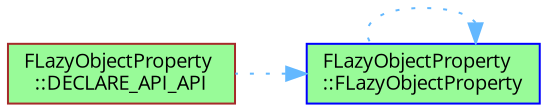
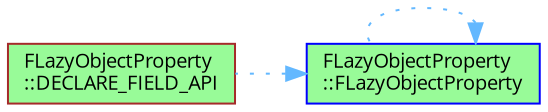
(121, 74) -> (121, 74)
